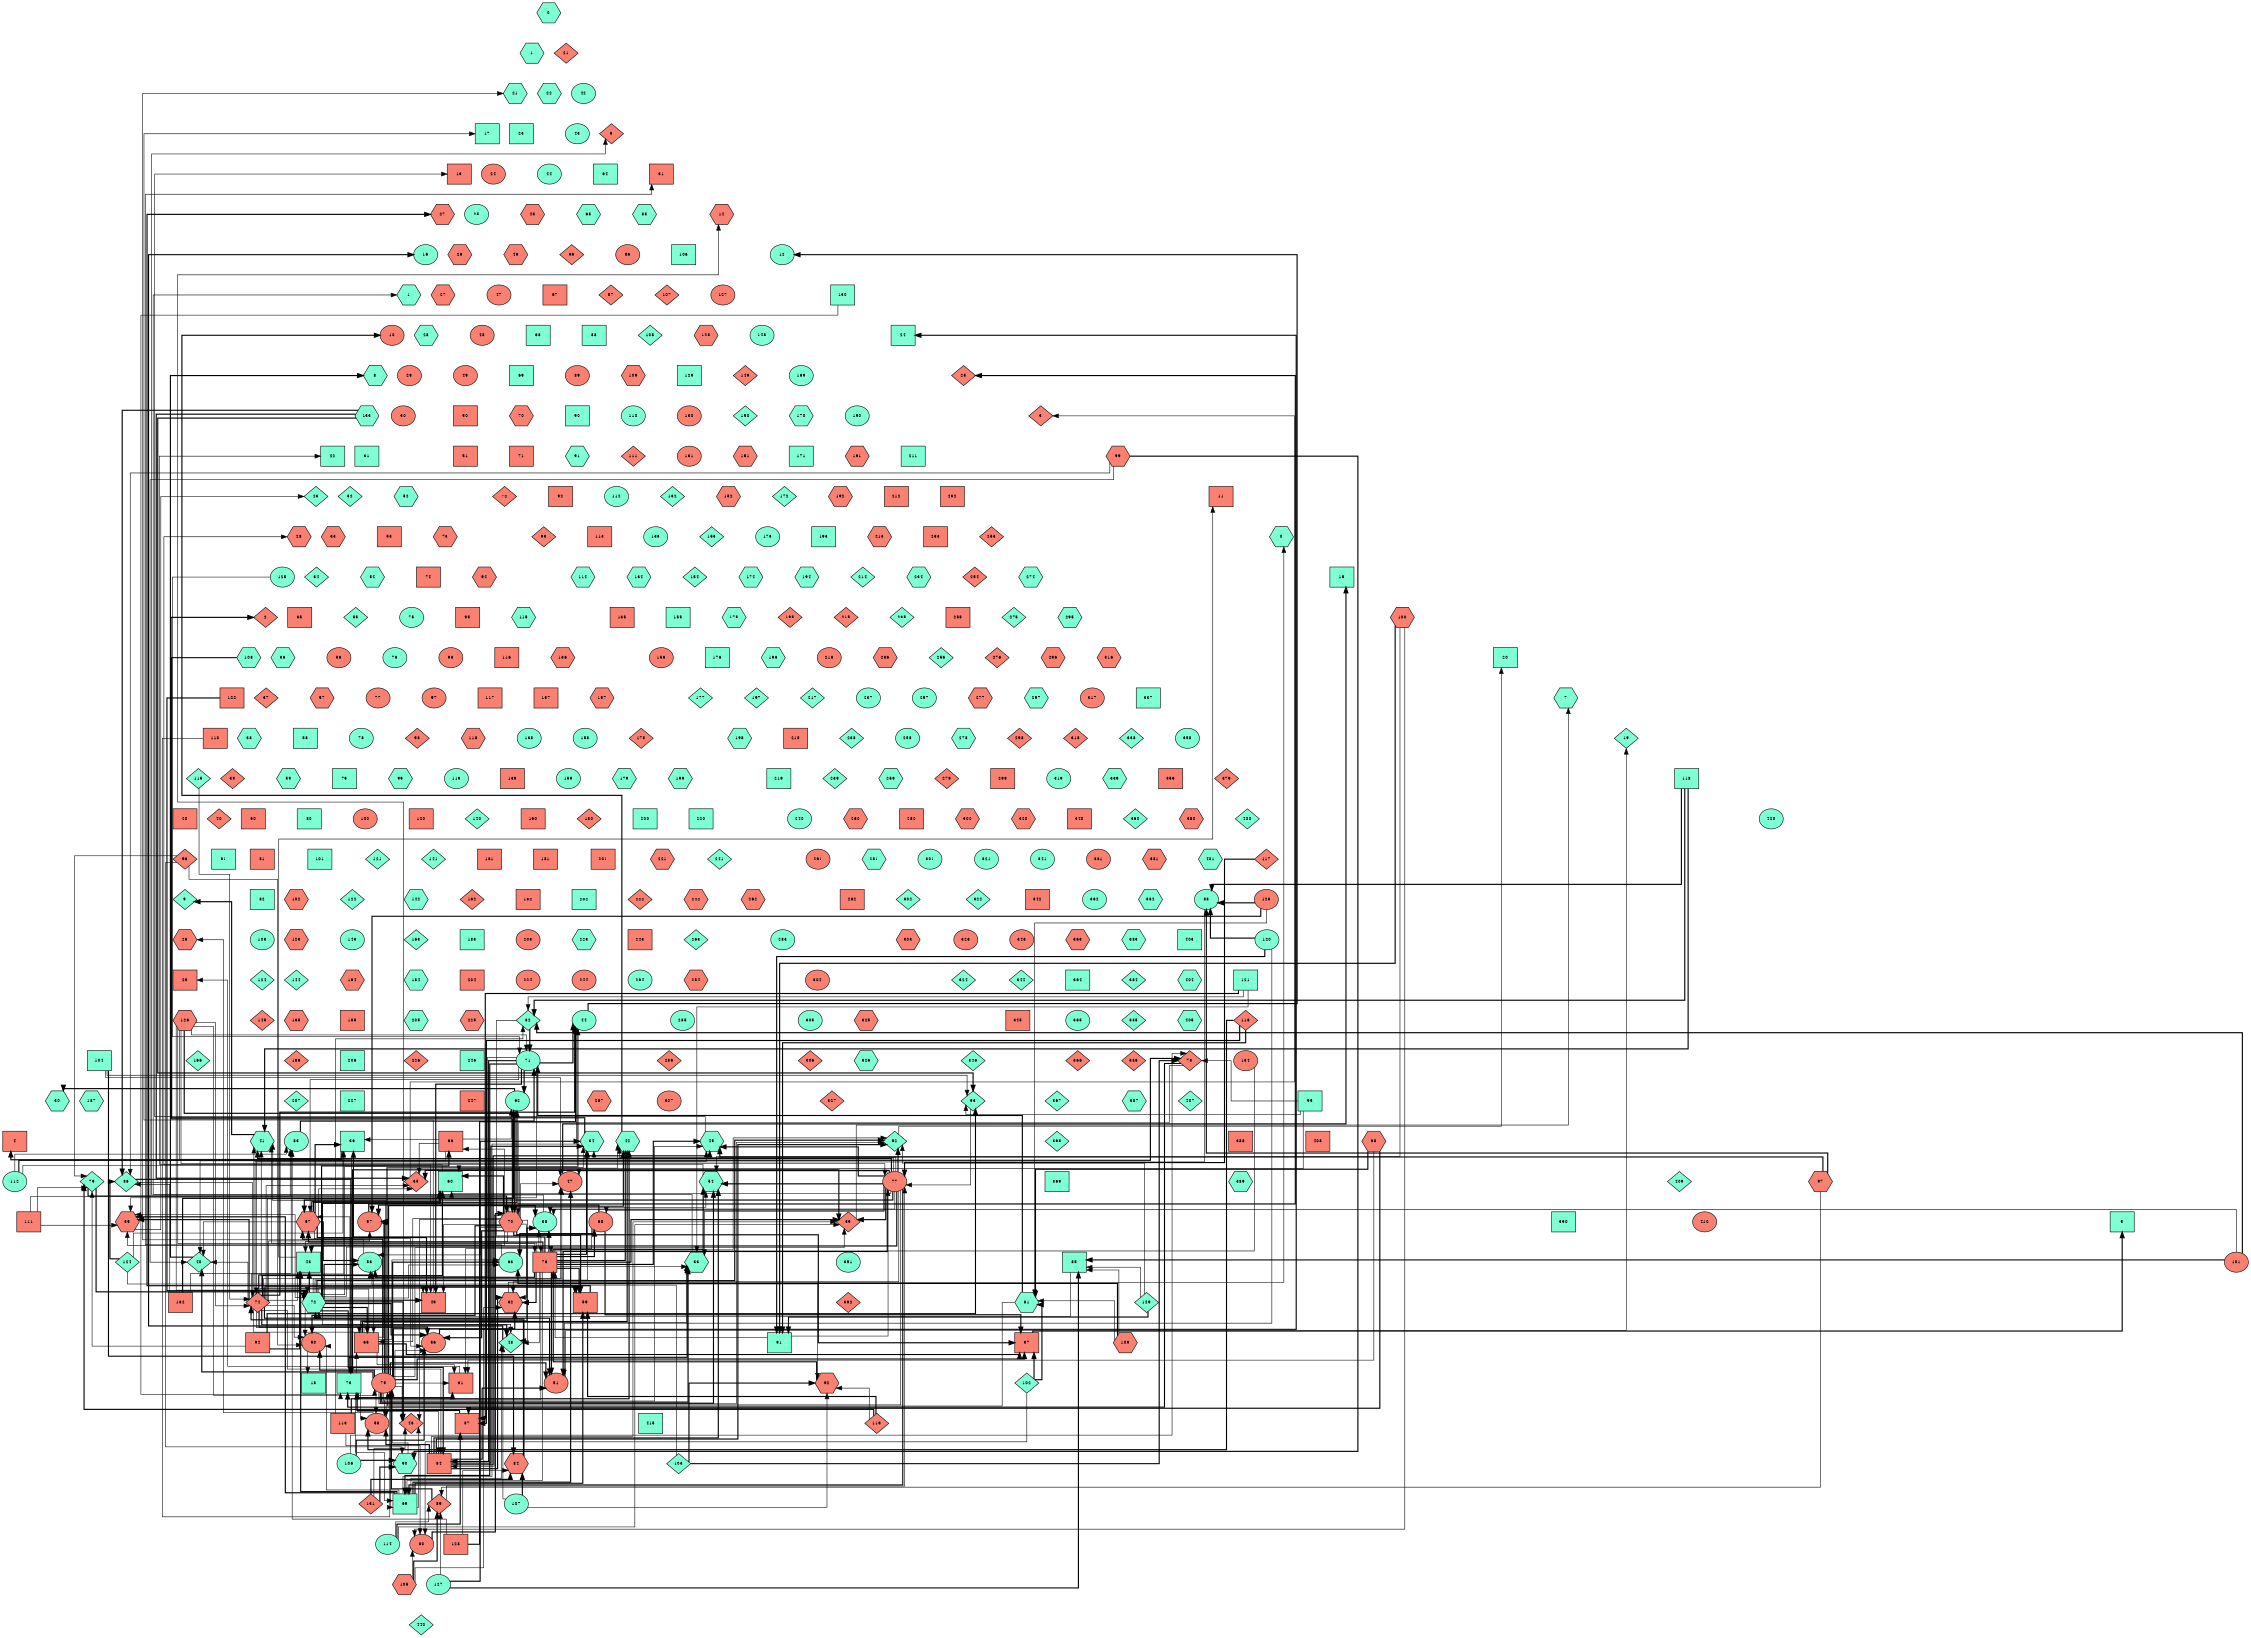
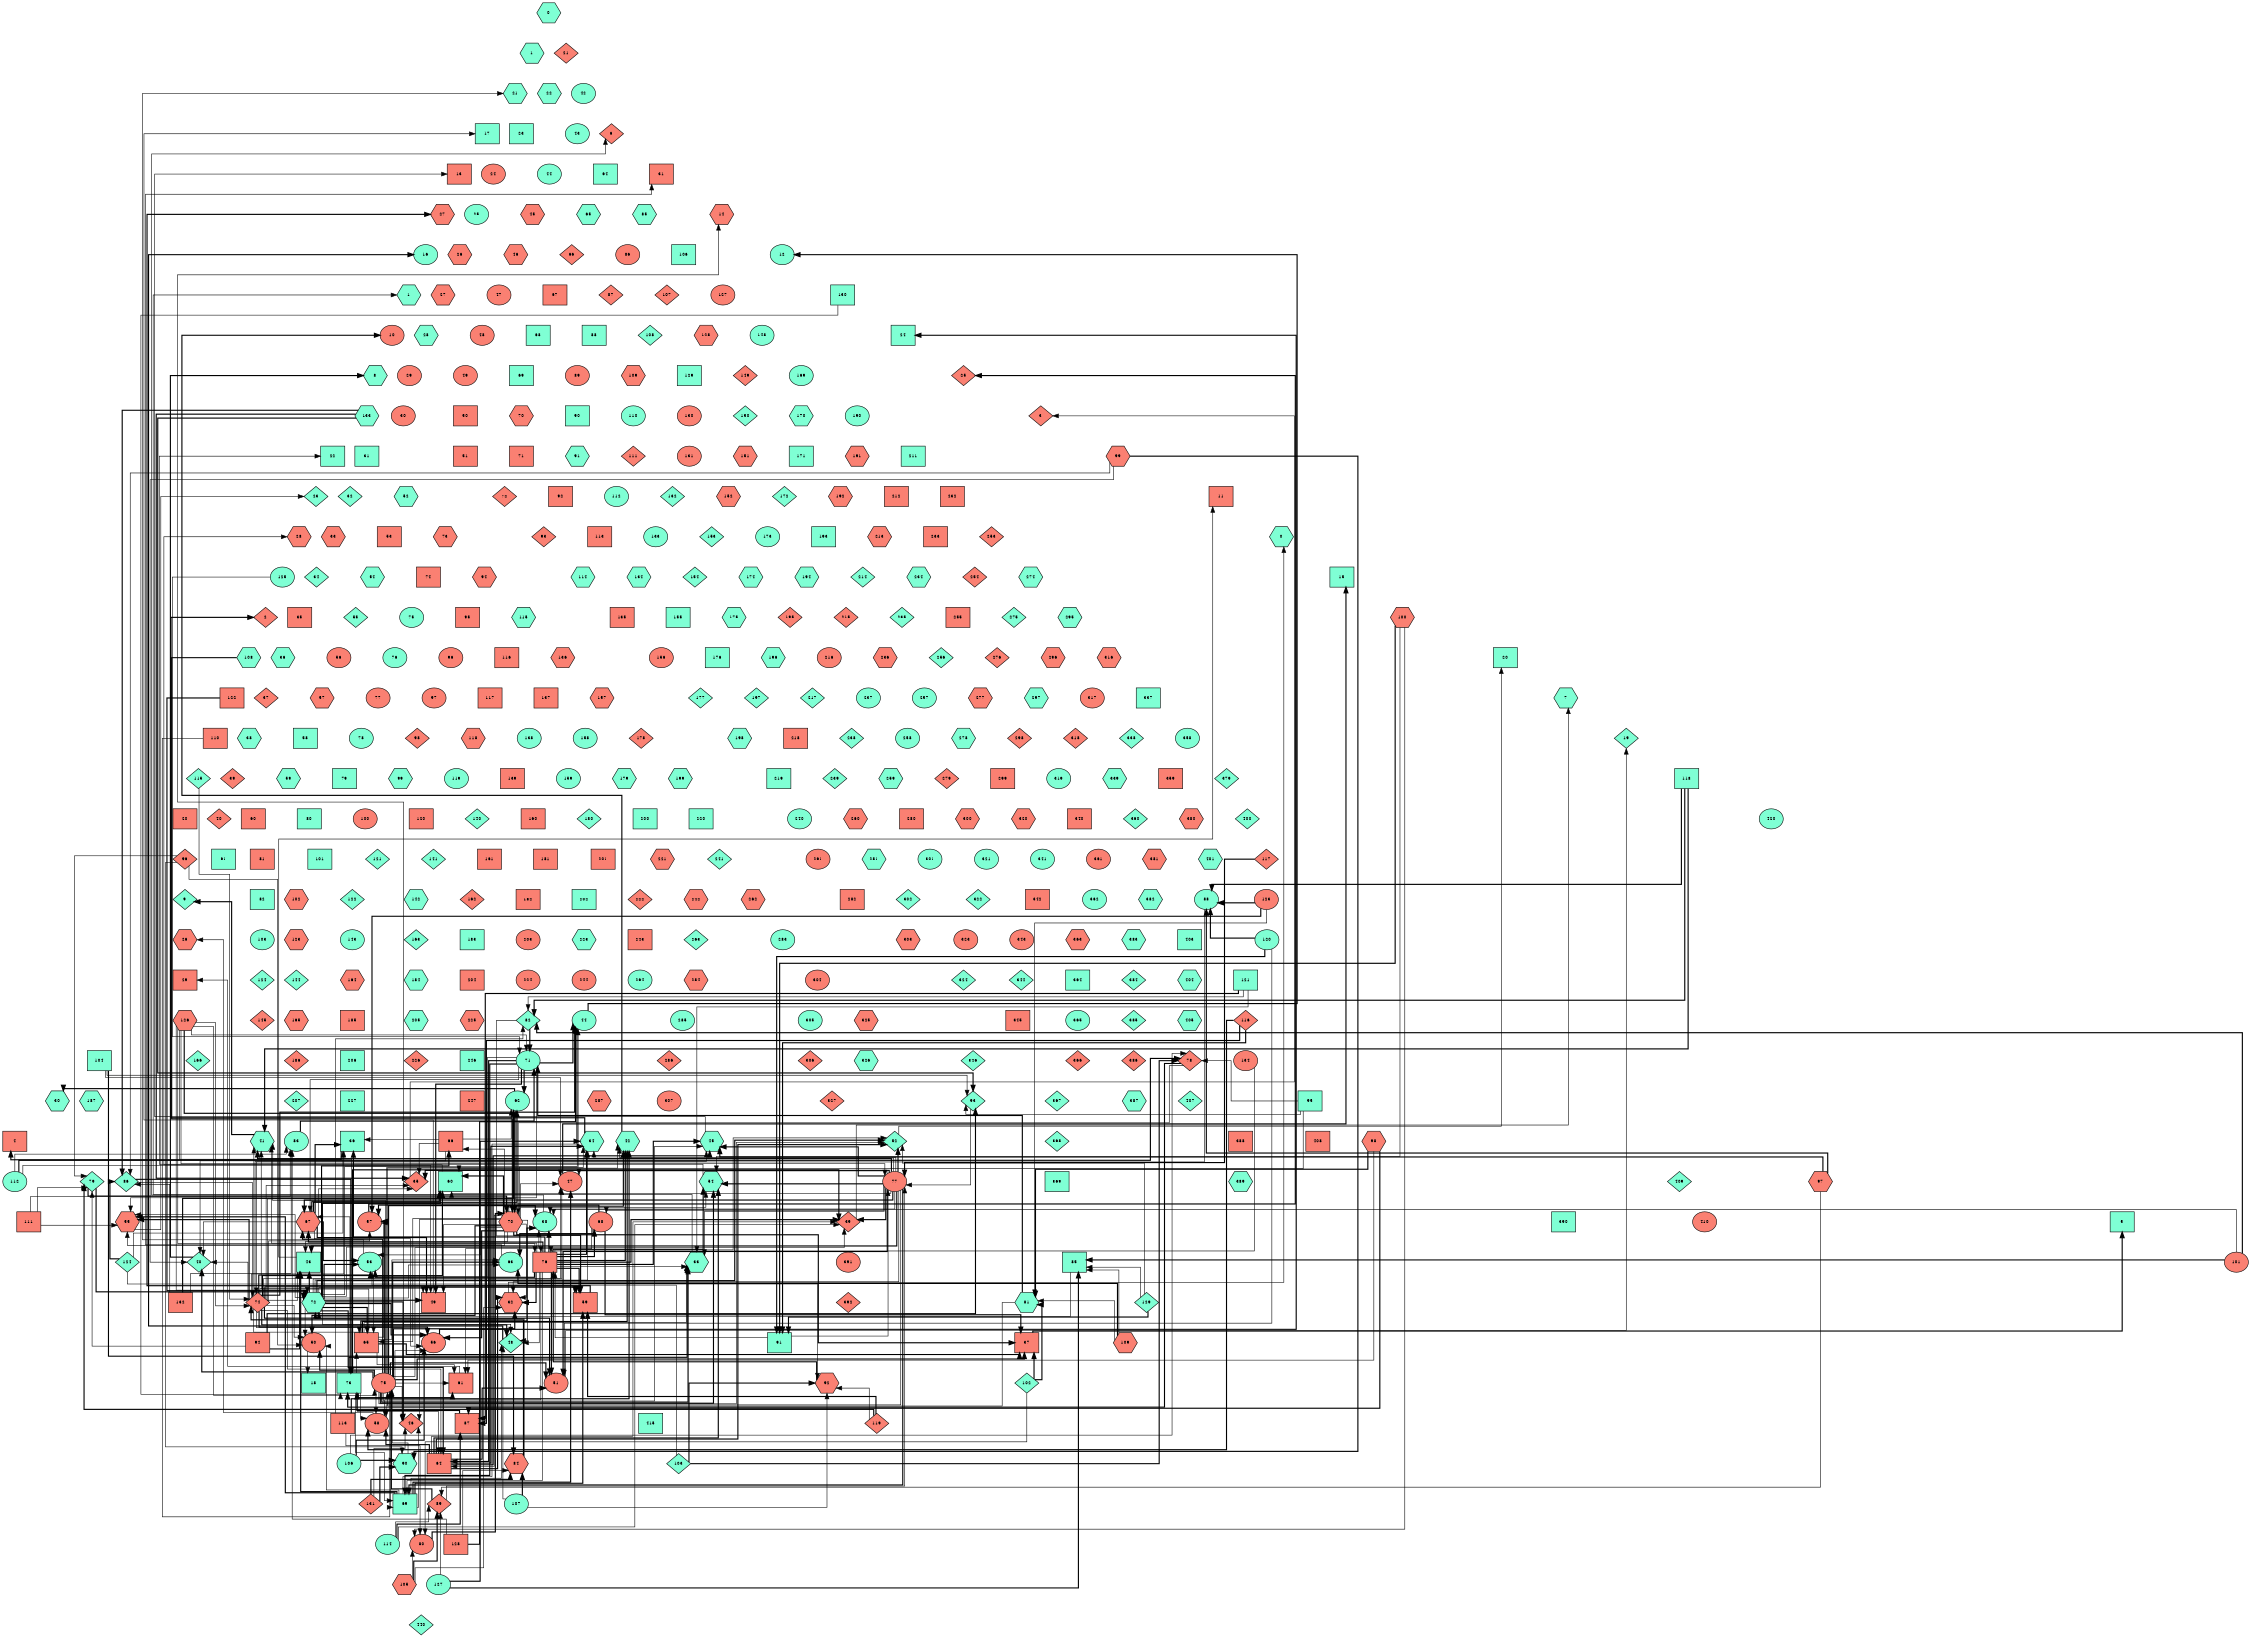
(1227, 779) -> (1227, 779)
(589, 819) -> (589, 819)
(848, 1262) -> (848, 1262)
